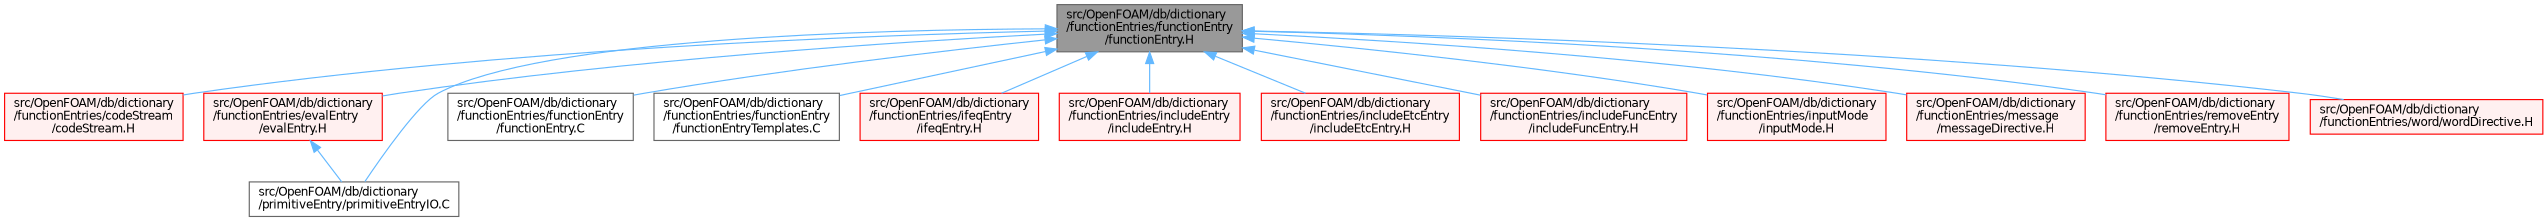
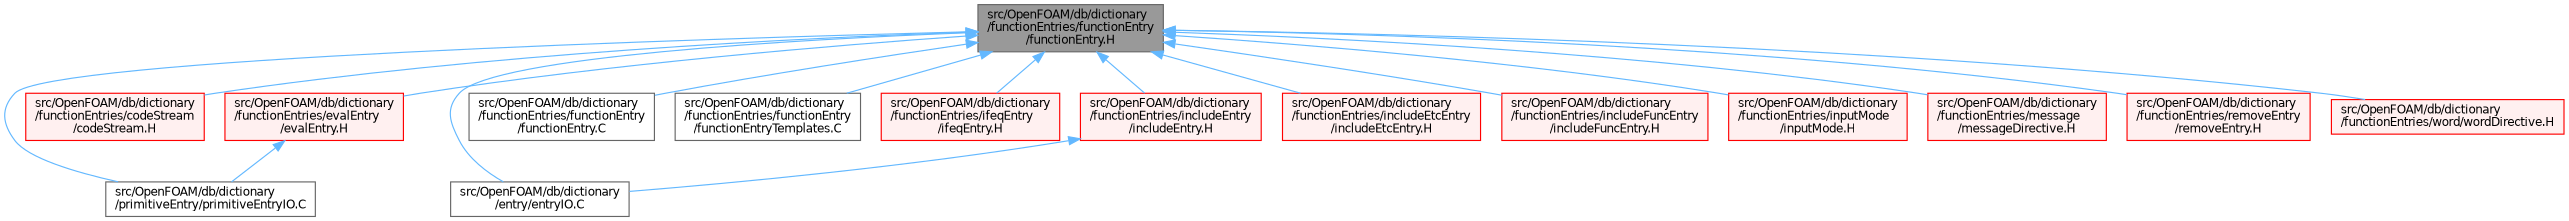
none -> (540, 199)
